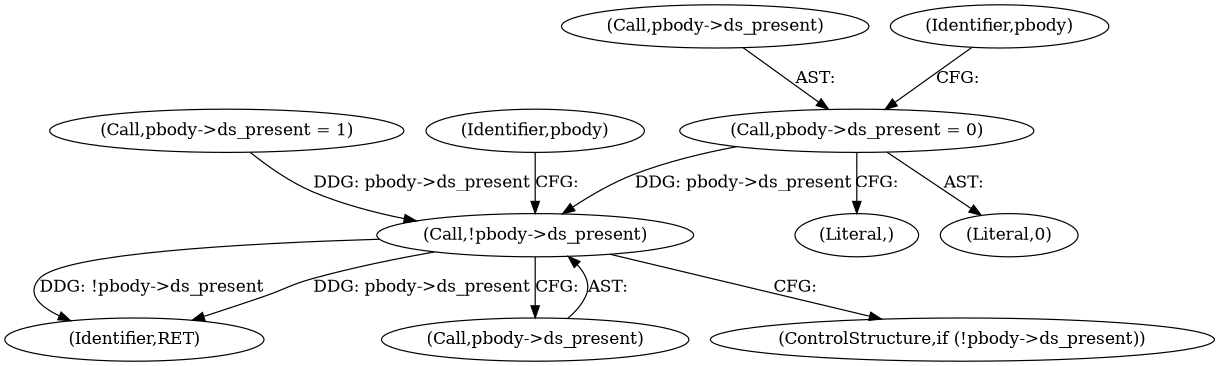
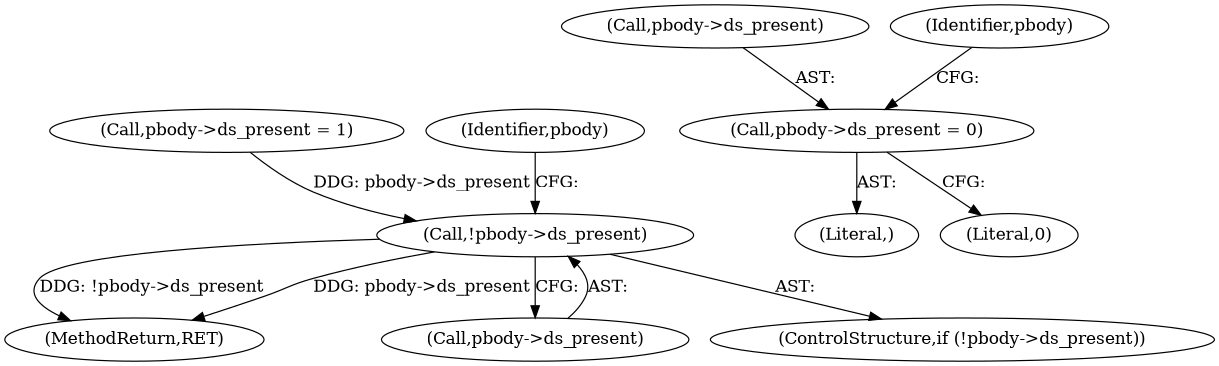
(651, 168) -> none
(880, 183) -> (880, 183)
(967, 183) -> (967, 183)
(798, 287) -> (798, 287)
(134, 340) -> (134, 340)
